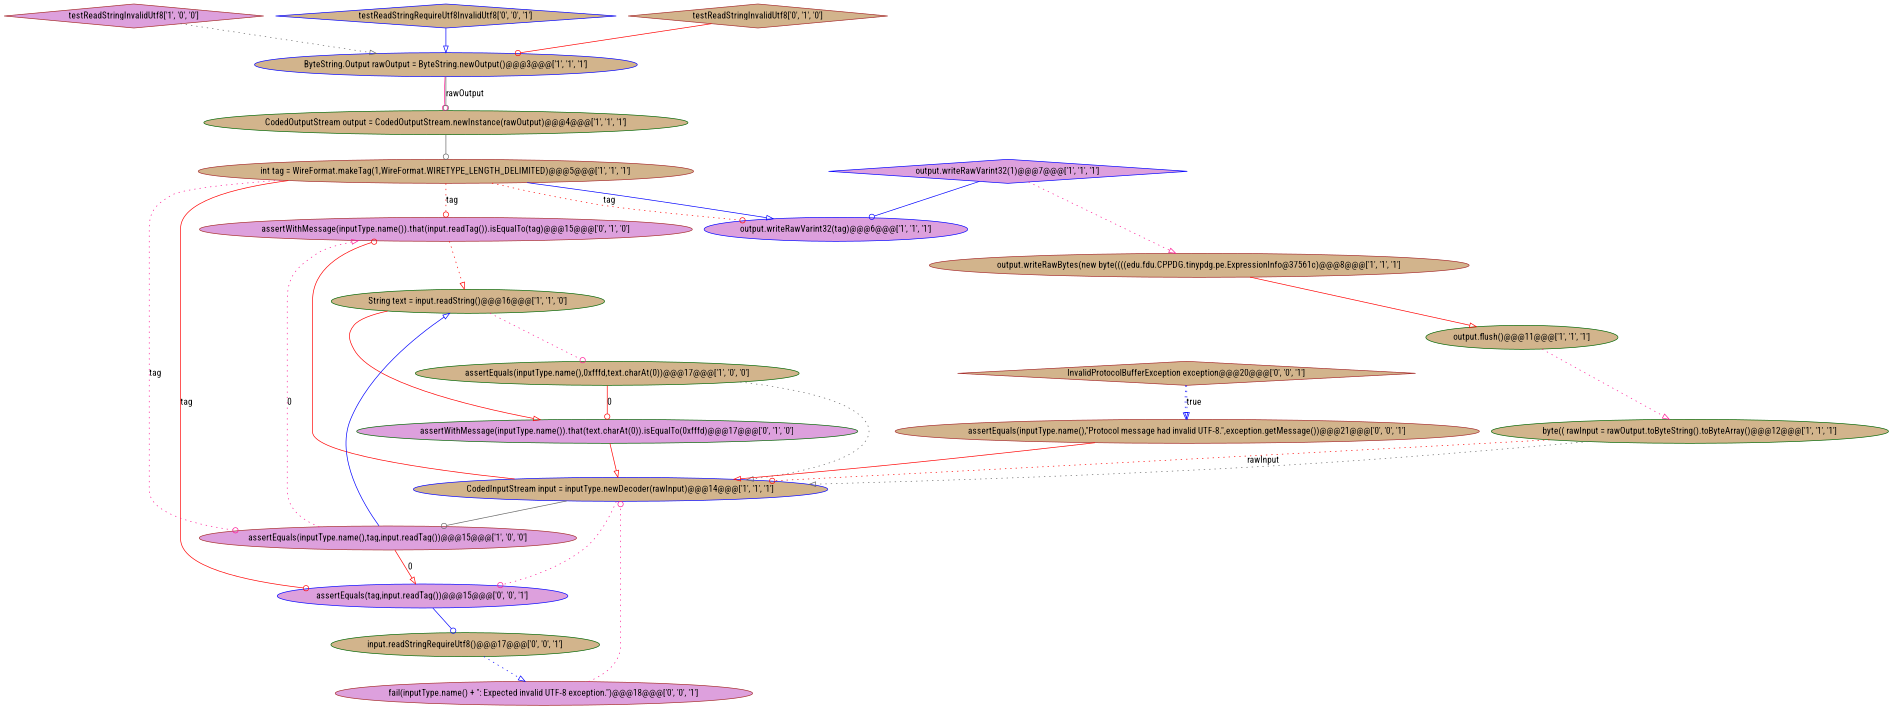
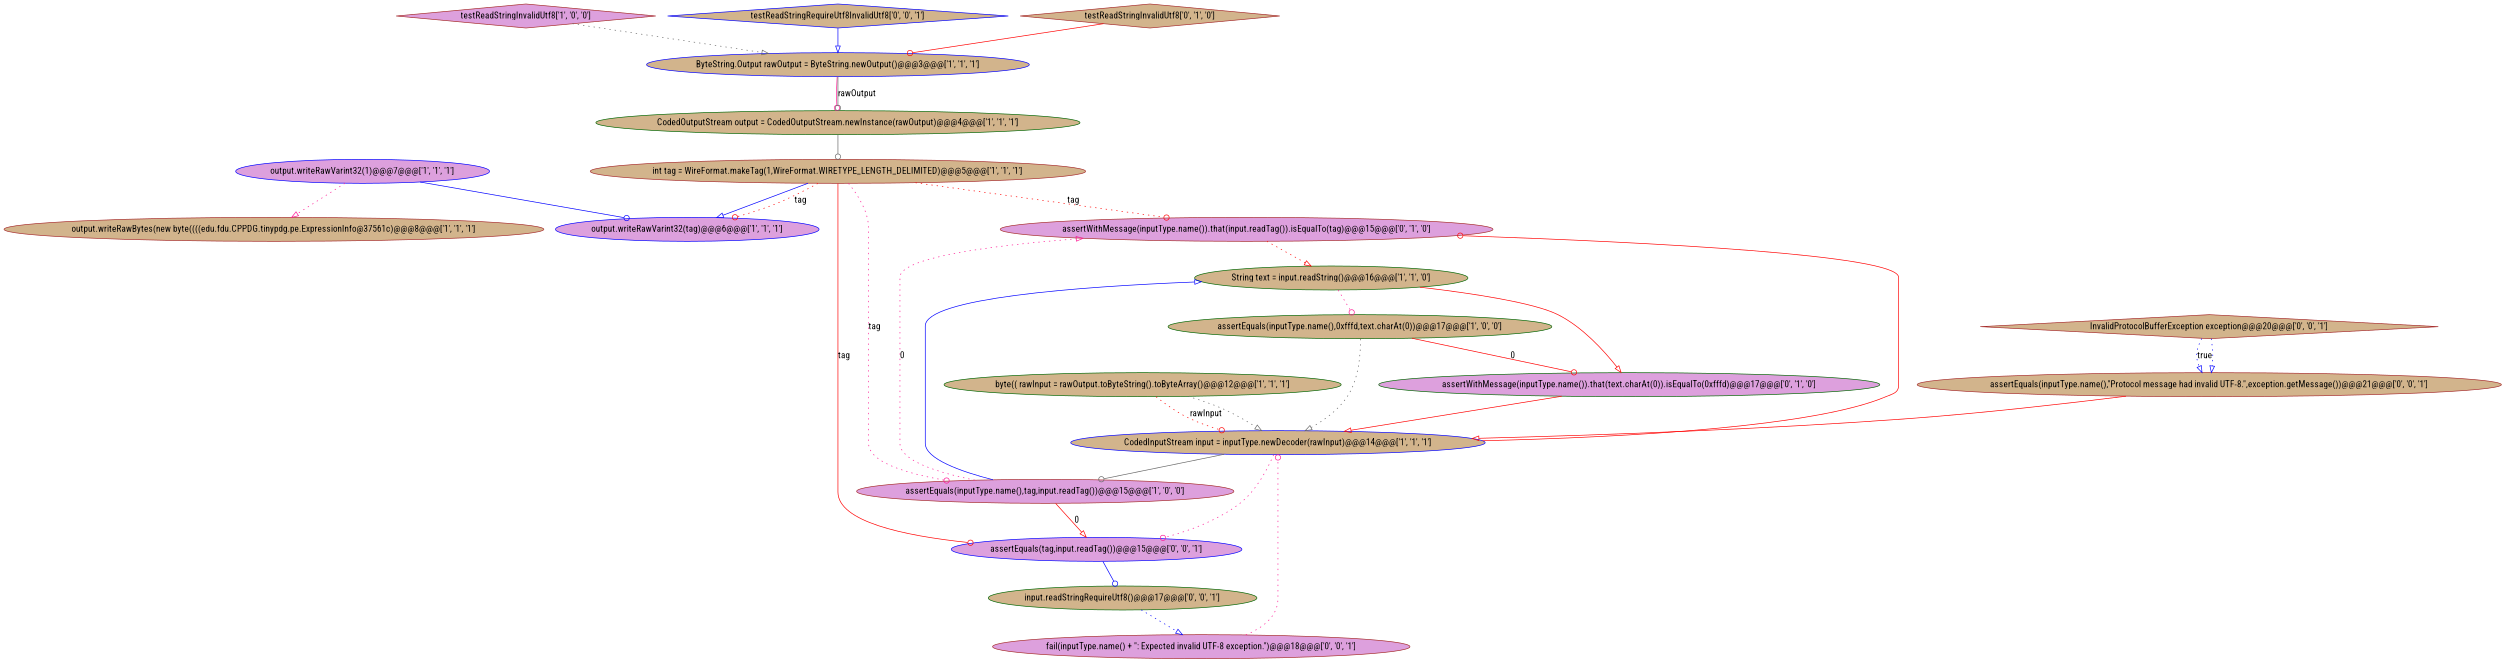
(1008, 171) -> (363, 171)
(1522, 337) -> none
